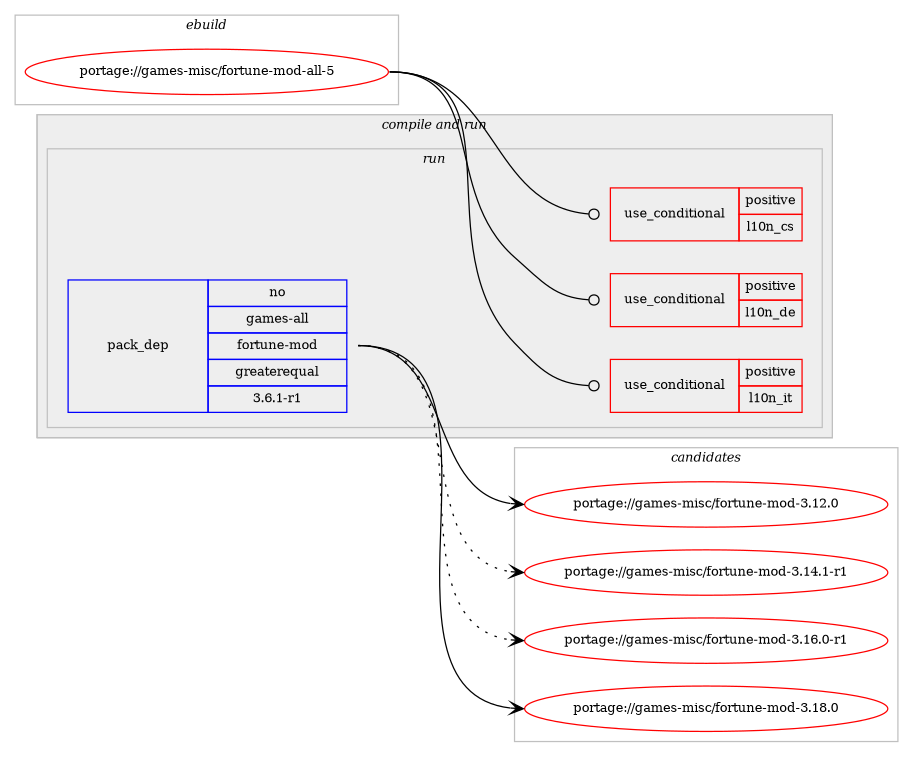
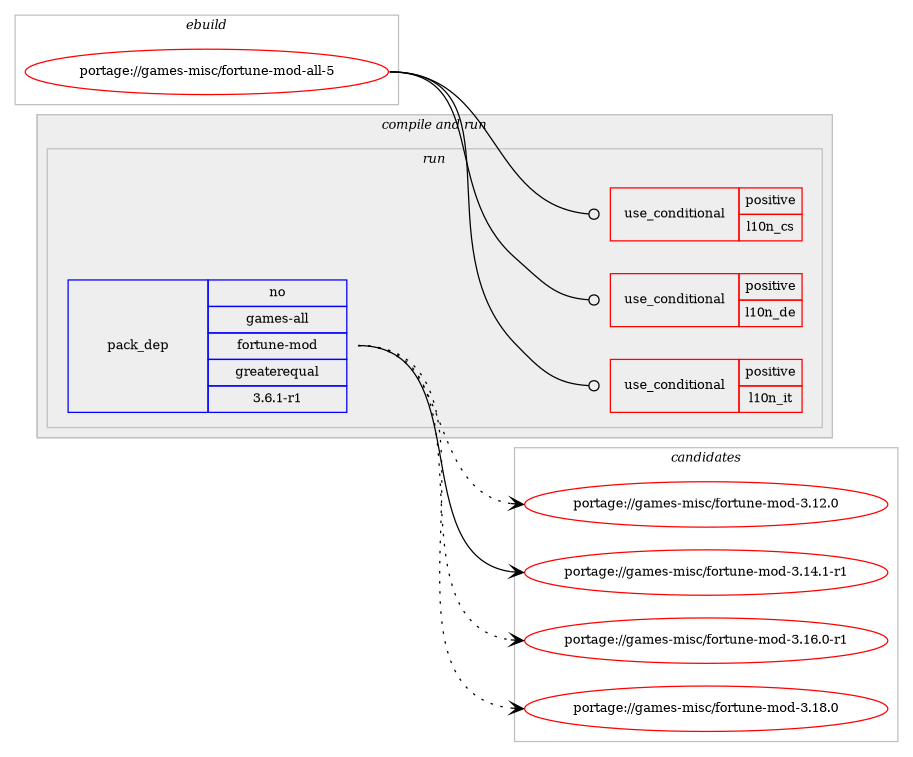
(449, 446) -> (449, 446)
(451, 504) -> (451, 504)
(440, 565) -> (440, 565)
